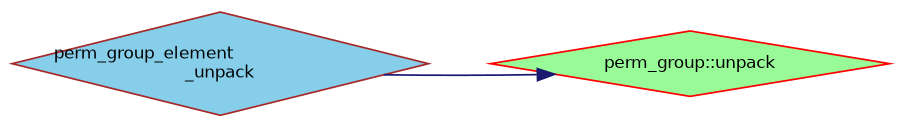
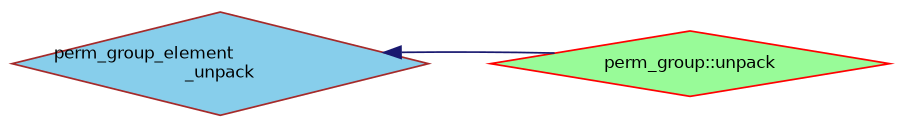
(460, 75) -> (478, 52)
